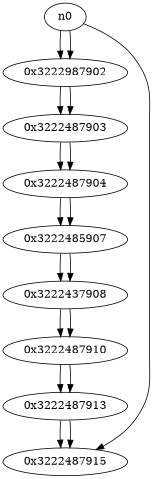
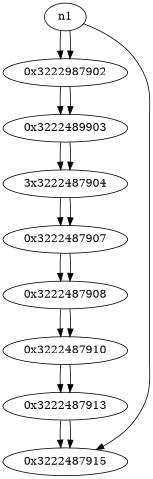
(65, 17) -> (65, 17)
(65, 128) -> (65, 128)
(65, 184) -> (65, 184)
(65, 239) -> (65, 239)
(65, 295) -> (65, 295)
